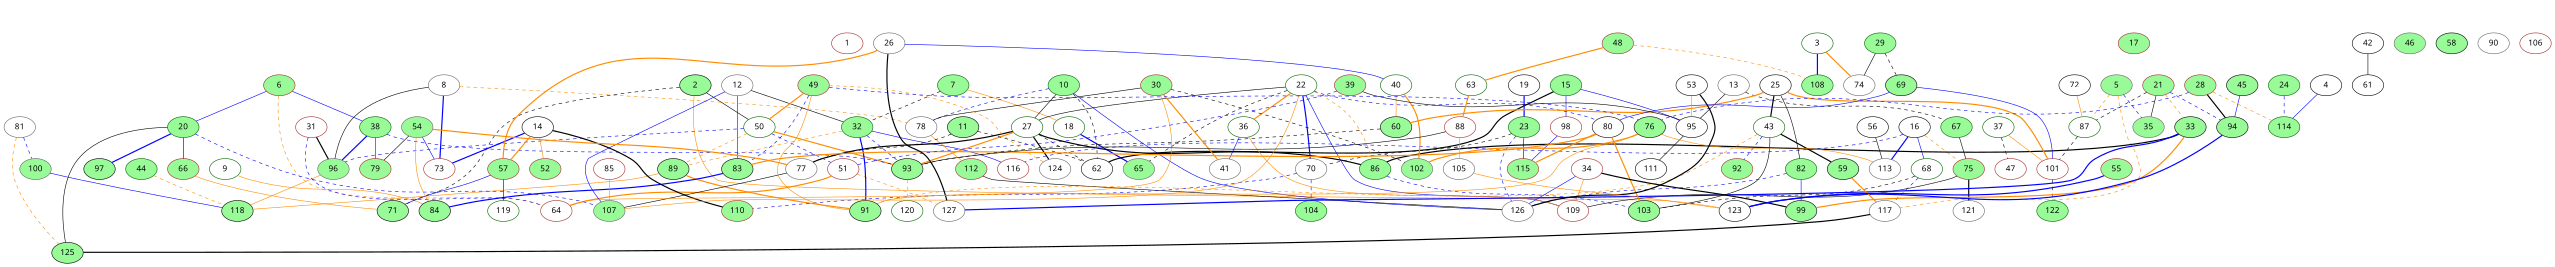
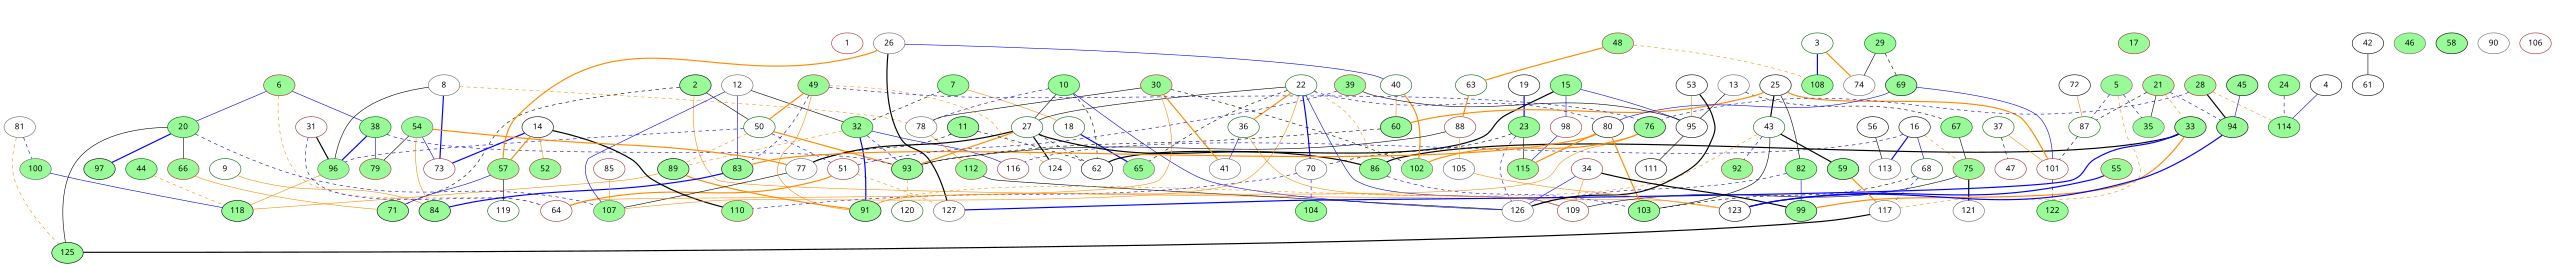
(2101, 106) -> (2101, 106)
(1767, 148) -> none
